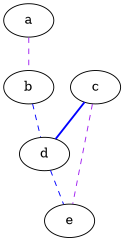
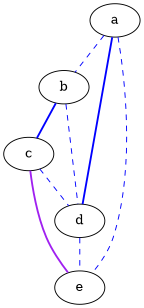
(29, 54) -> (90, 54)
none -> (46, 121)
(70, 121) -> (54, 187)
none -> (97, 121)
(83, 154) -> (42, 225)
none -> (126, 158)
